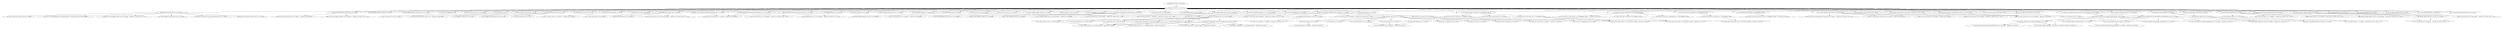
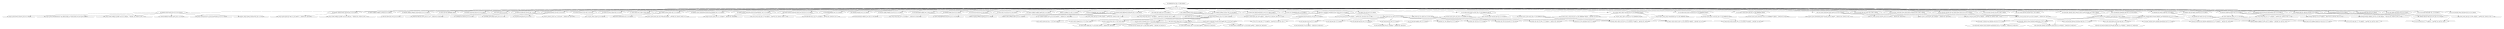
(2072, 17) -> none
none -> (1991, 21)
